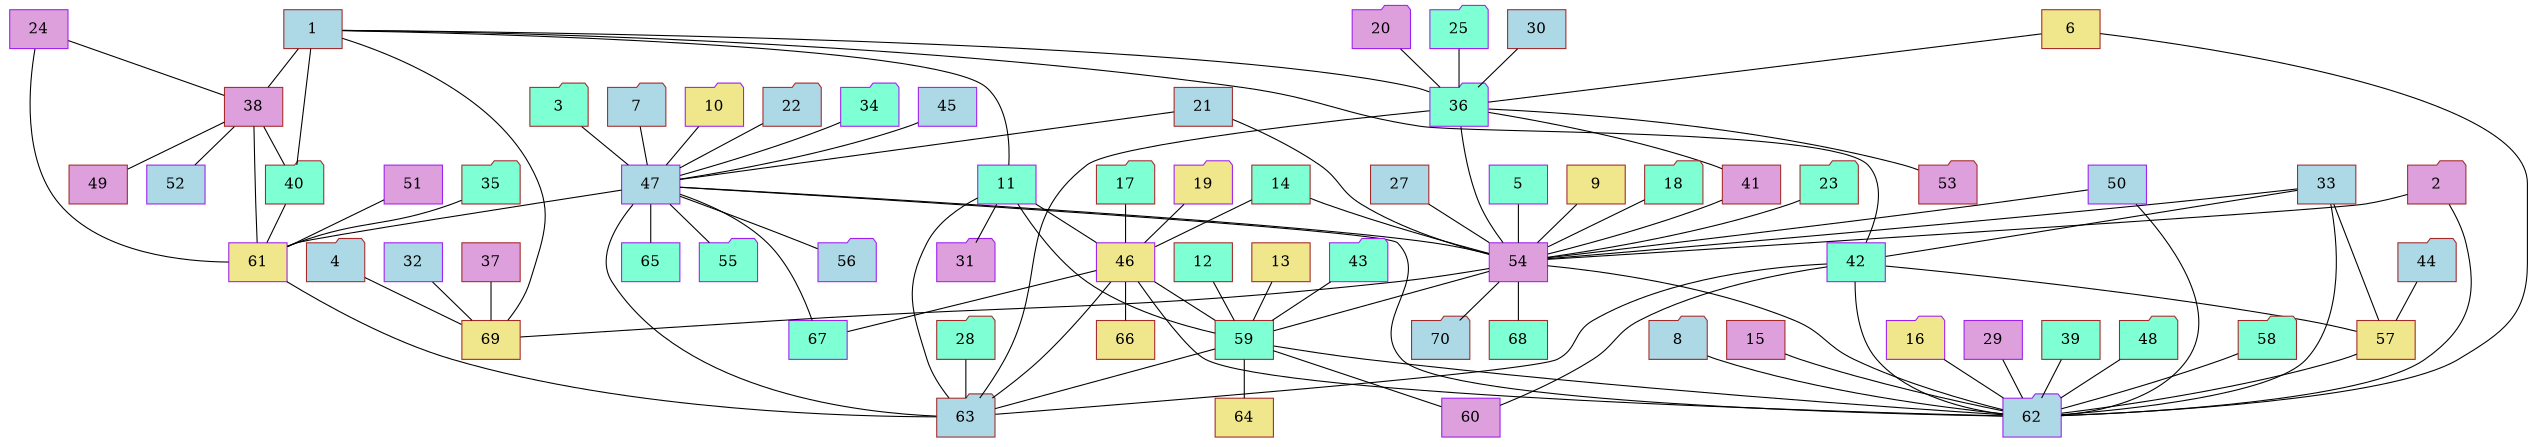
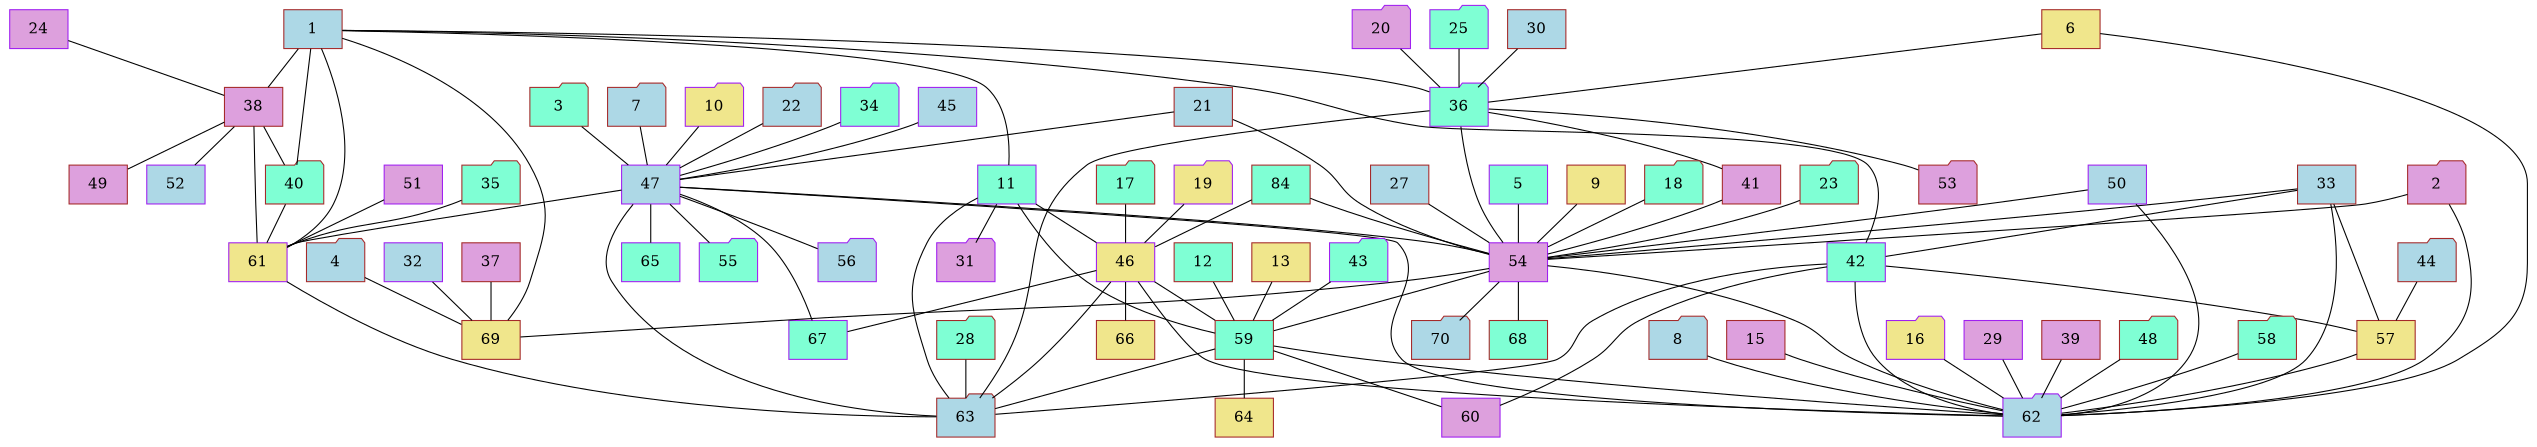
(1281, 185) -> (1281, 185)
(68, 212) -> (344, 158)
(2071, 340) -> (2071, 340)
